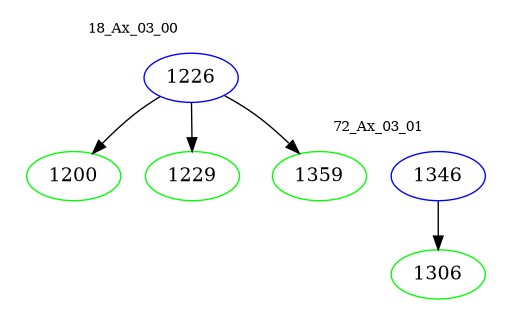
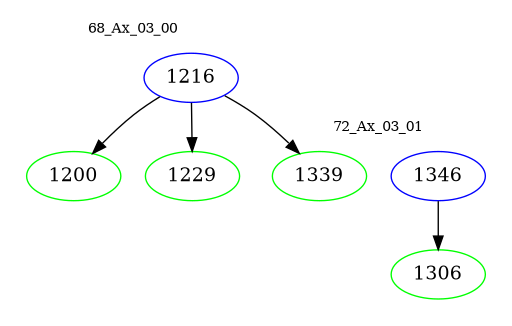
(133, 29) -> (133, 29)
(191, 78) -> (191, 78)
(319, 176) -> (319, 176)
